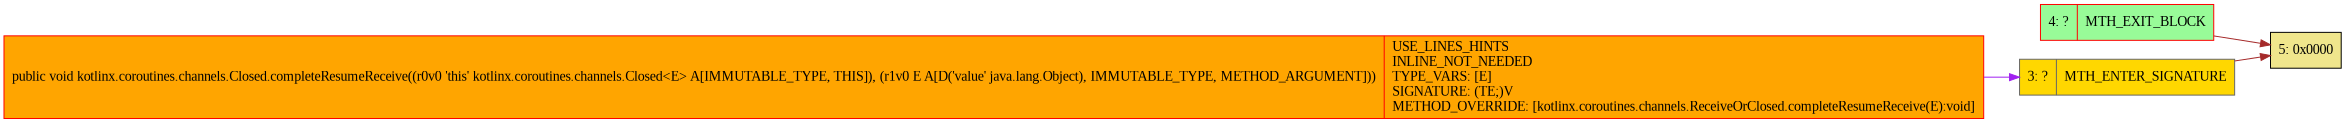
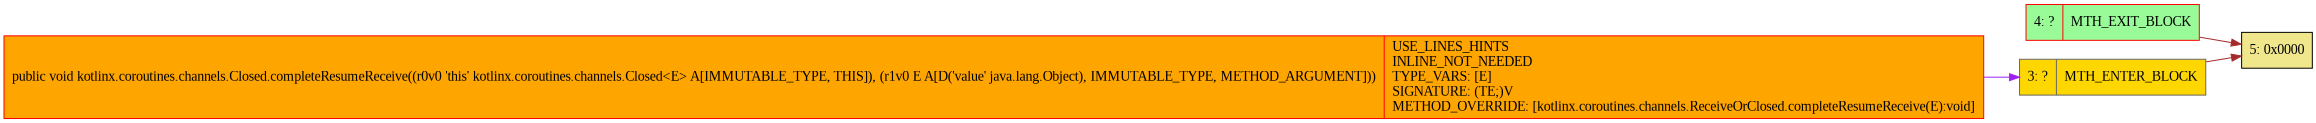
(2146, 77) -> (2131, 77)
